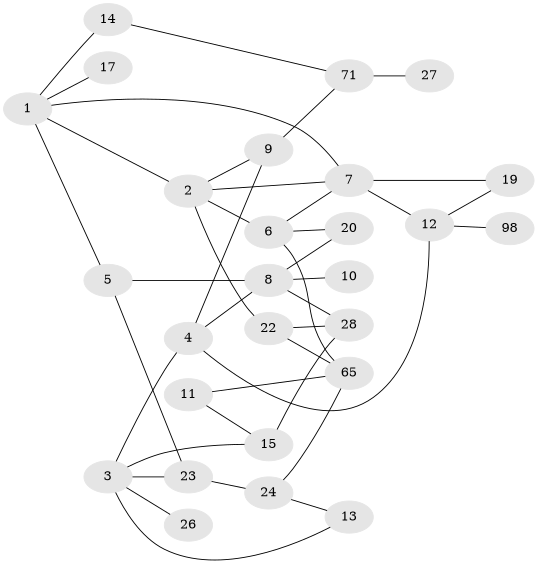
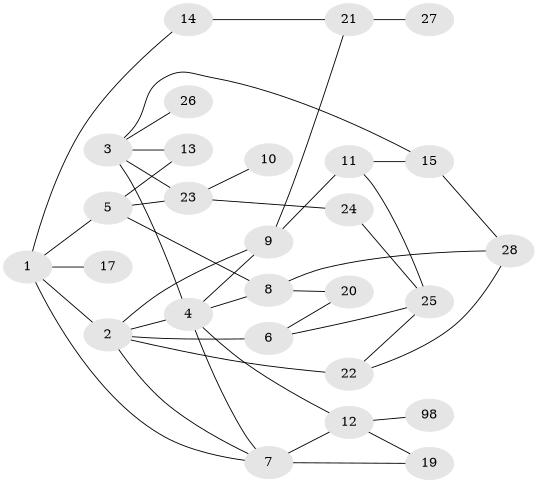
(349, 76) -> (349, 20)
none -> (310, 200)
(309, 206) -> (222, 392)
(309, 279) -> (229, 179)
none -> (148, 325)
(349, 373) -> (430, 302)
(309, 505) -> (147, 180)
